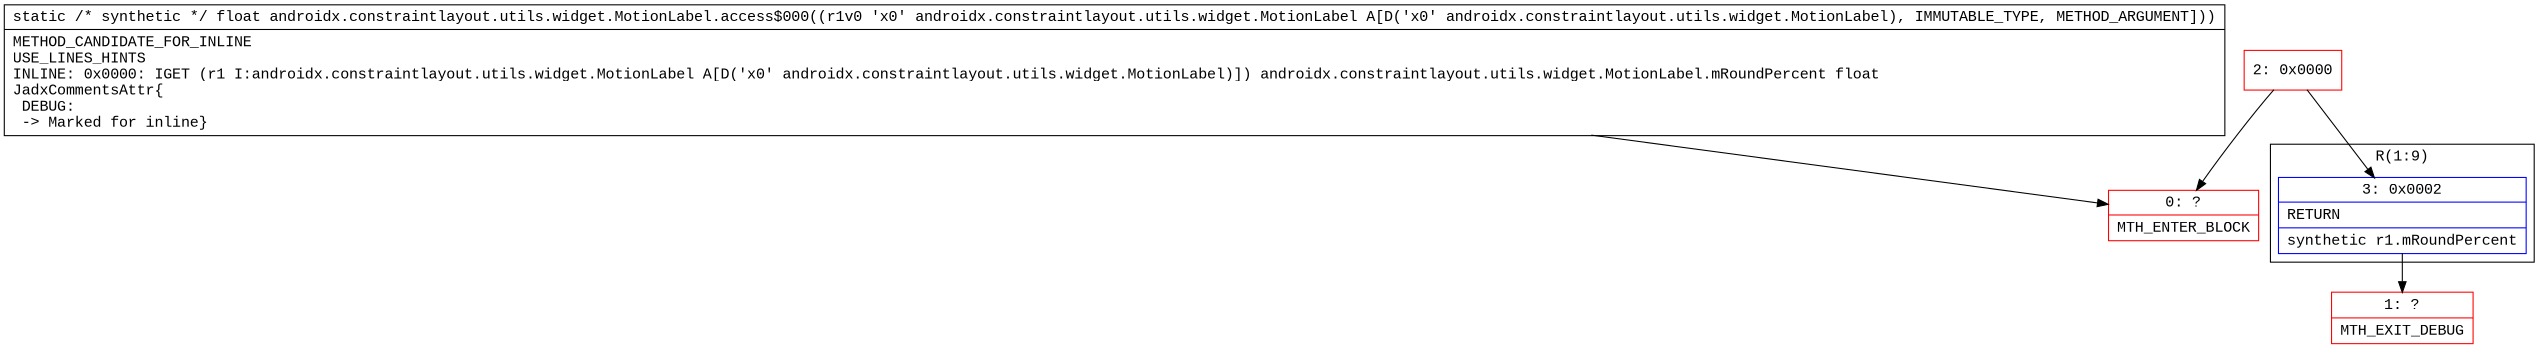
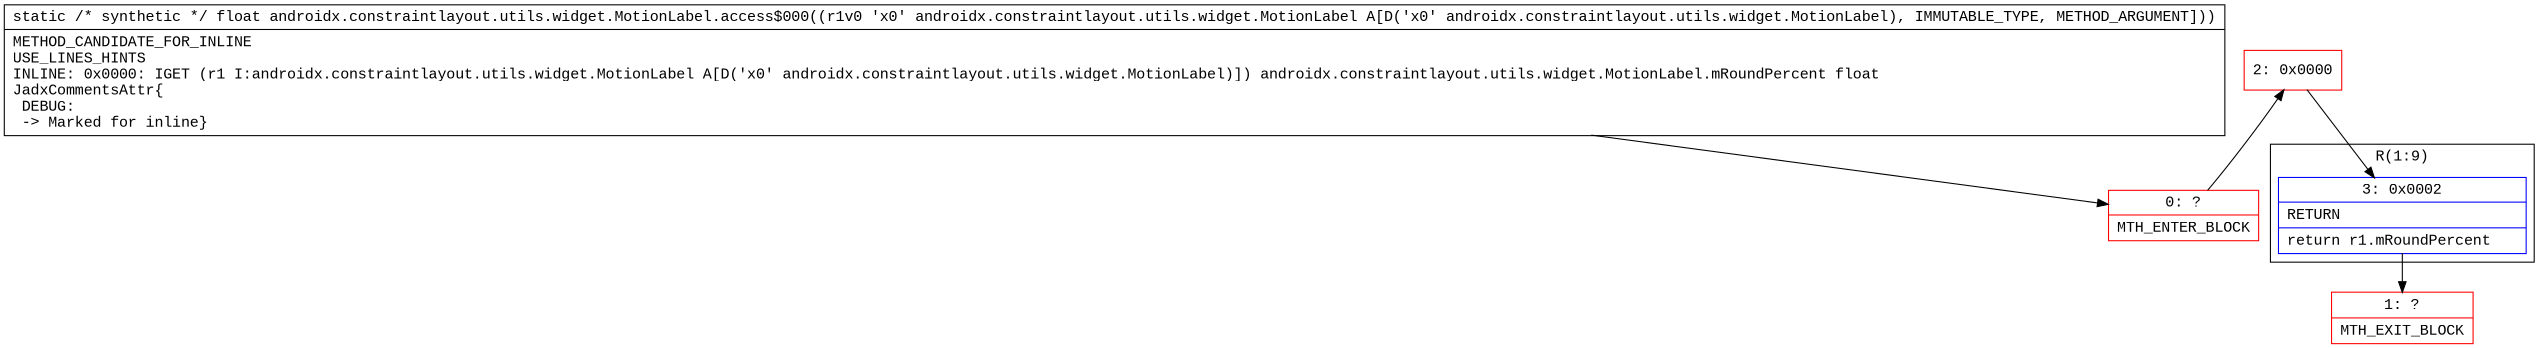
(2237, 135) -> (2244, 145)
(2402, 240) -> (2389, 240)
(2402, 330) -> (2402, 330)
